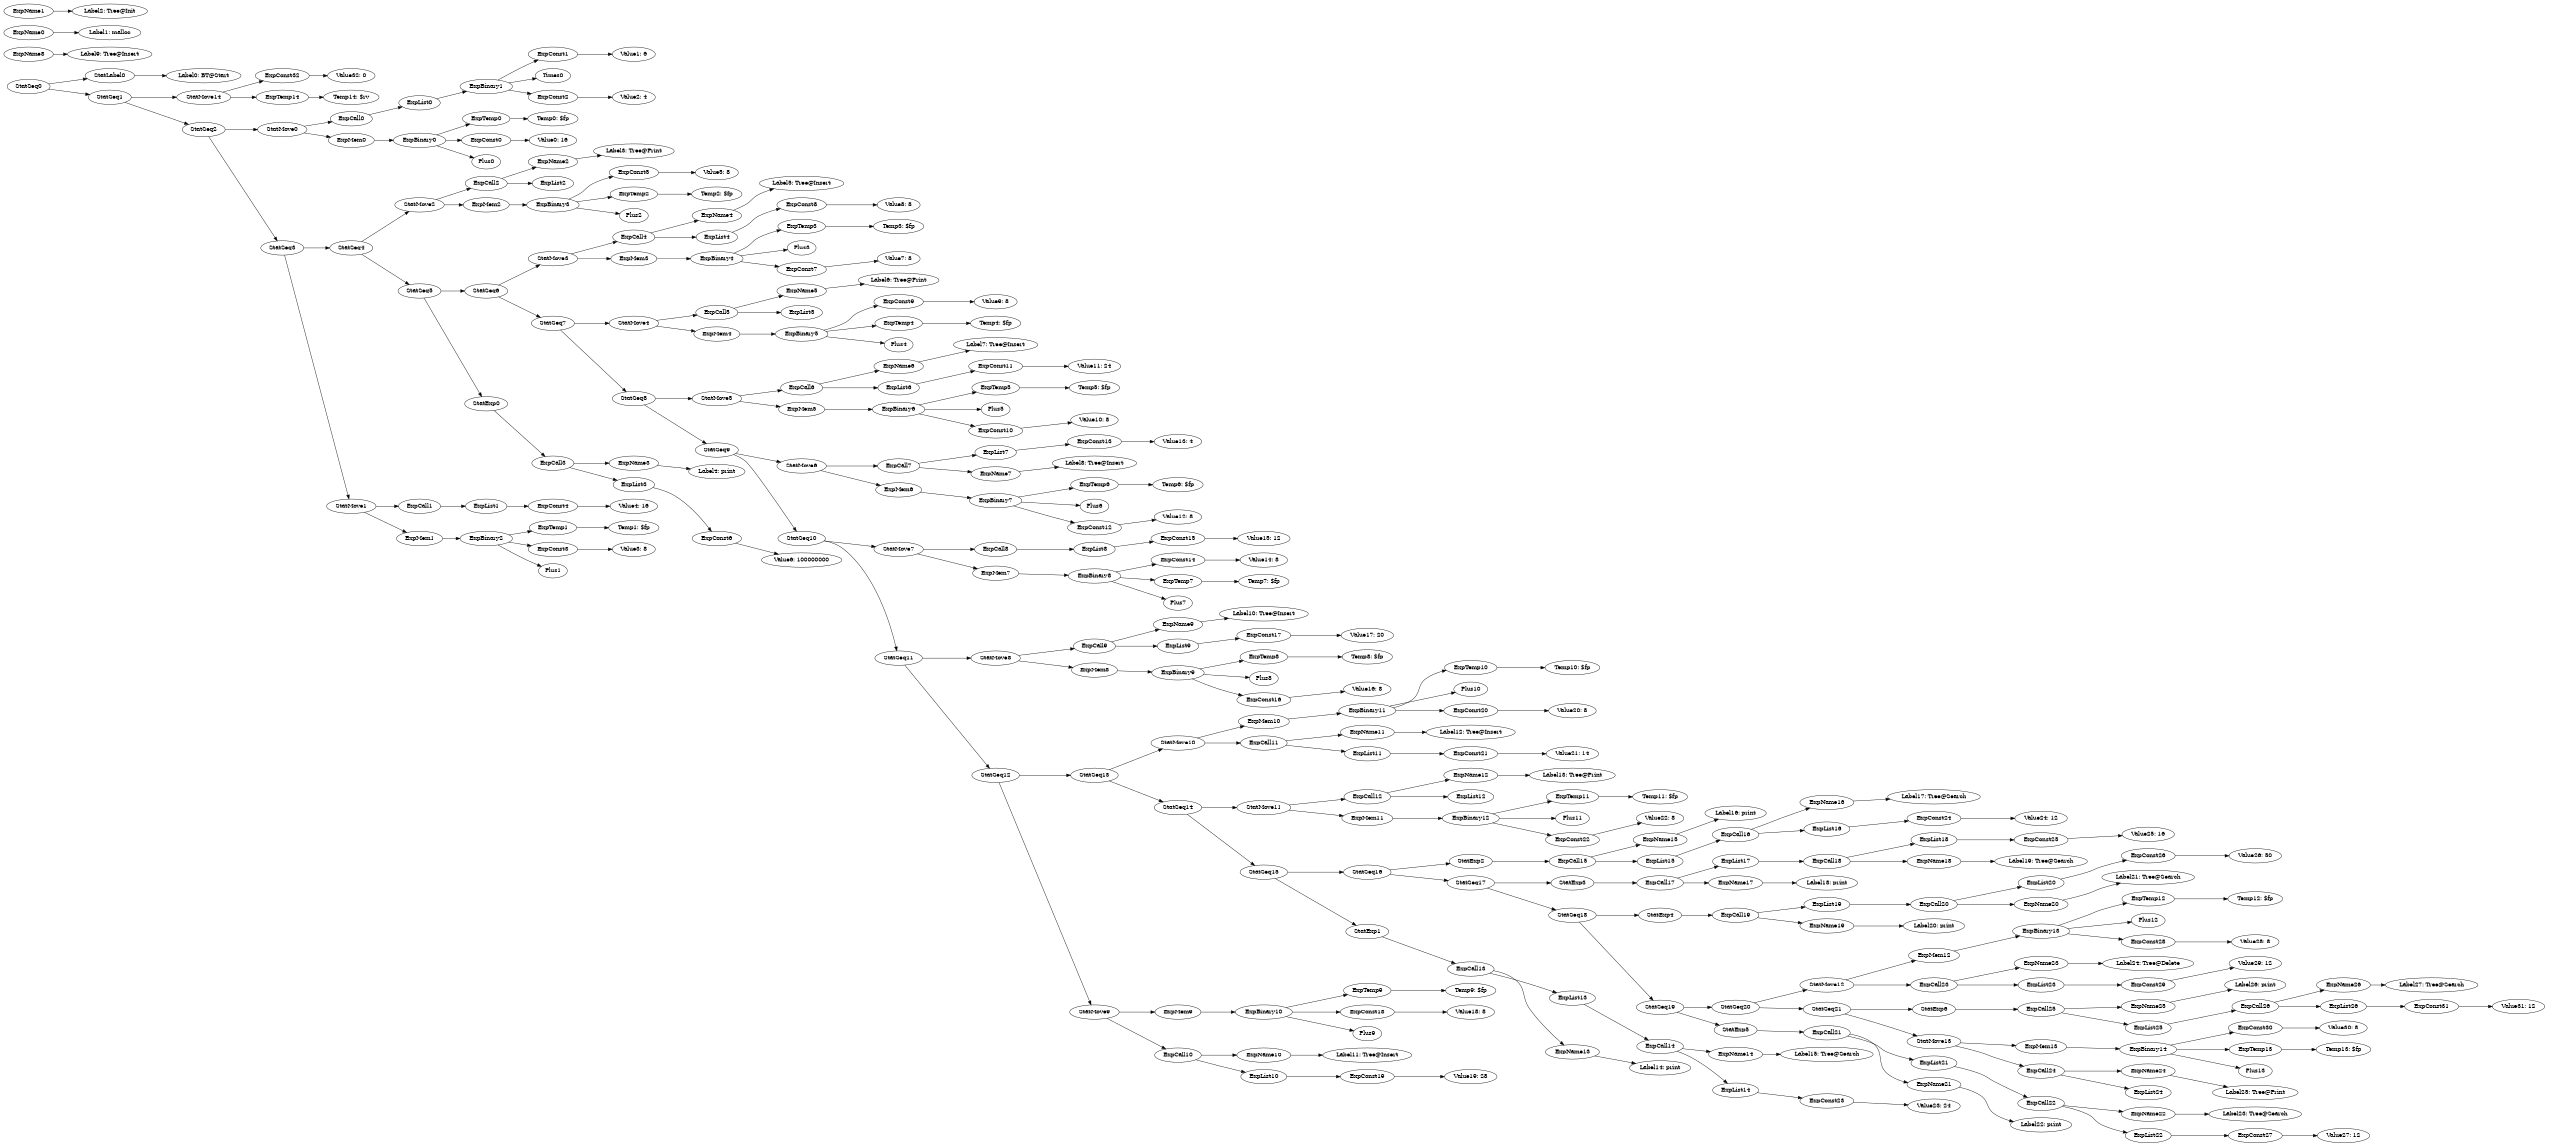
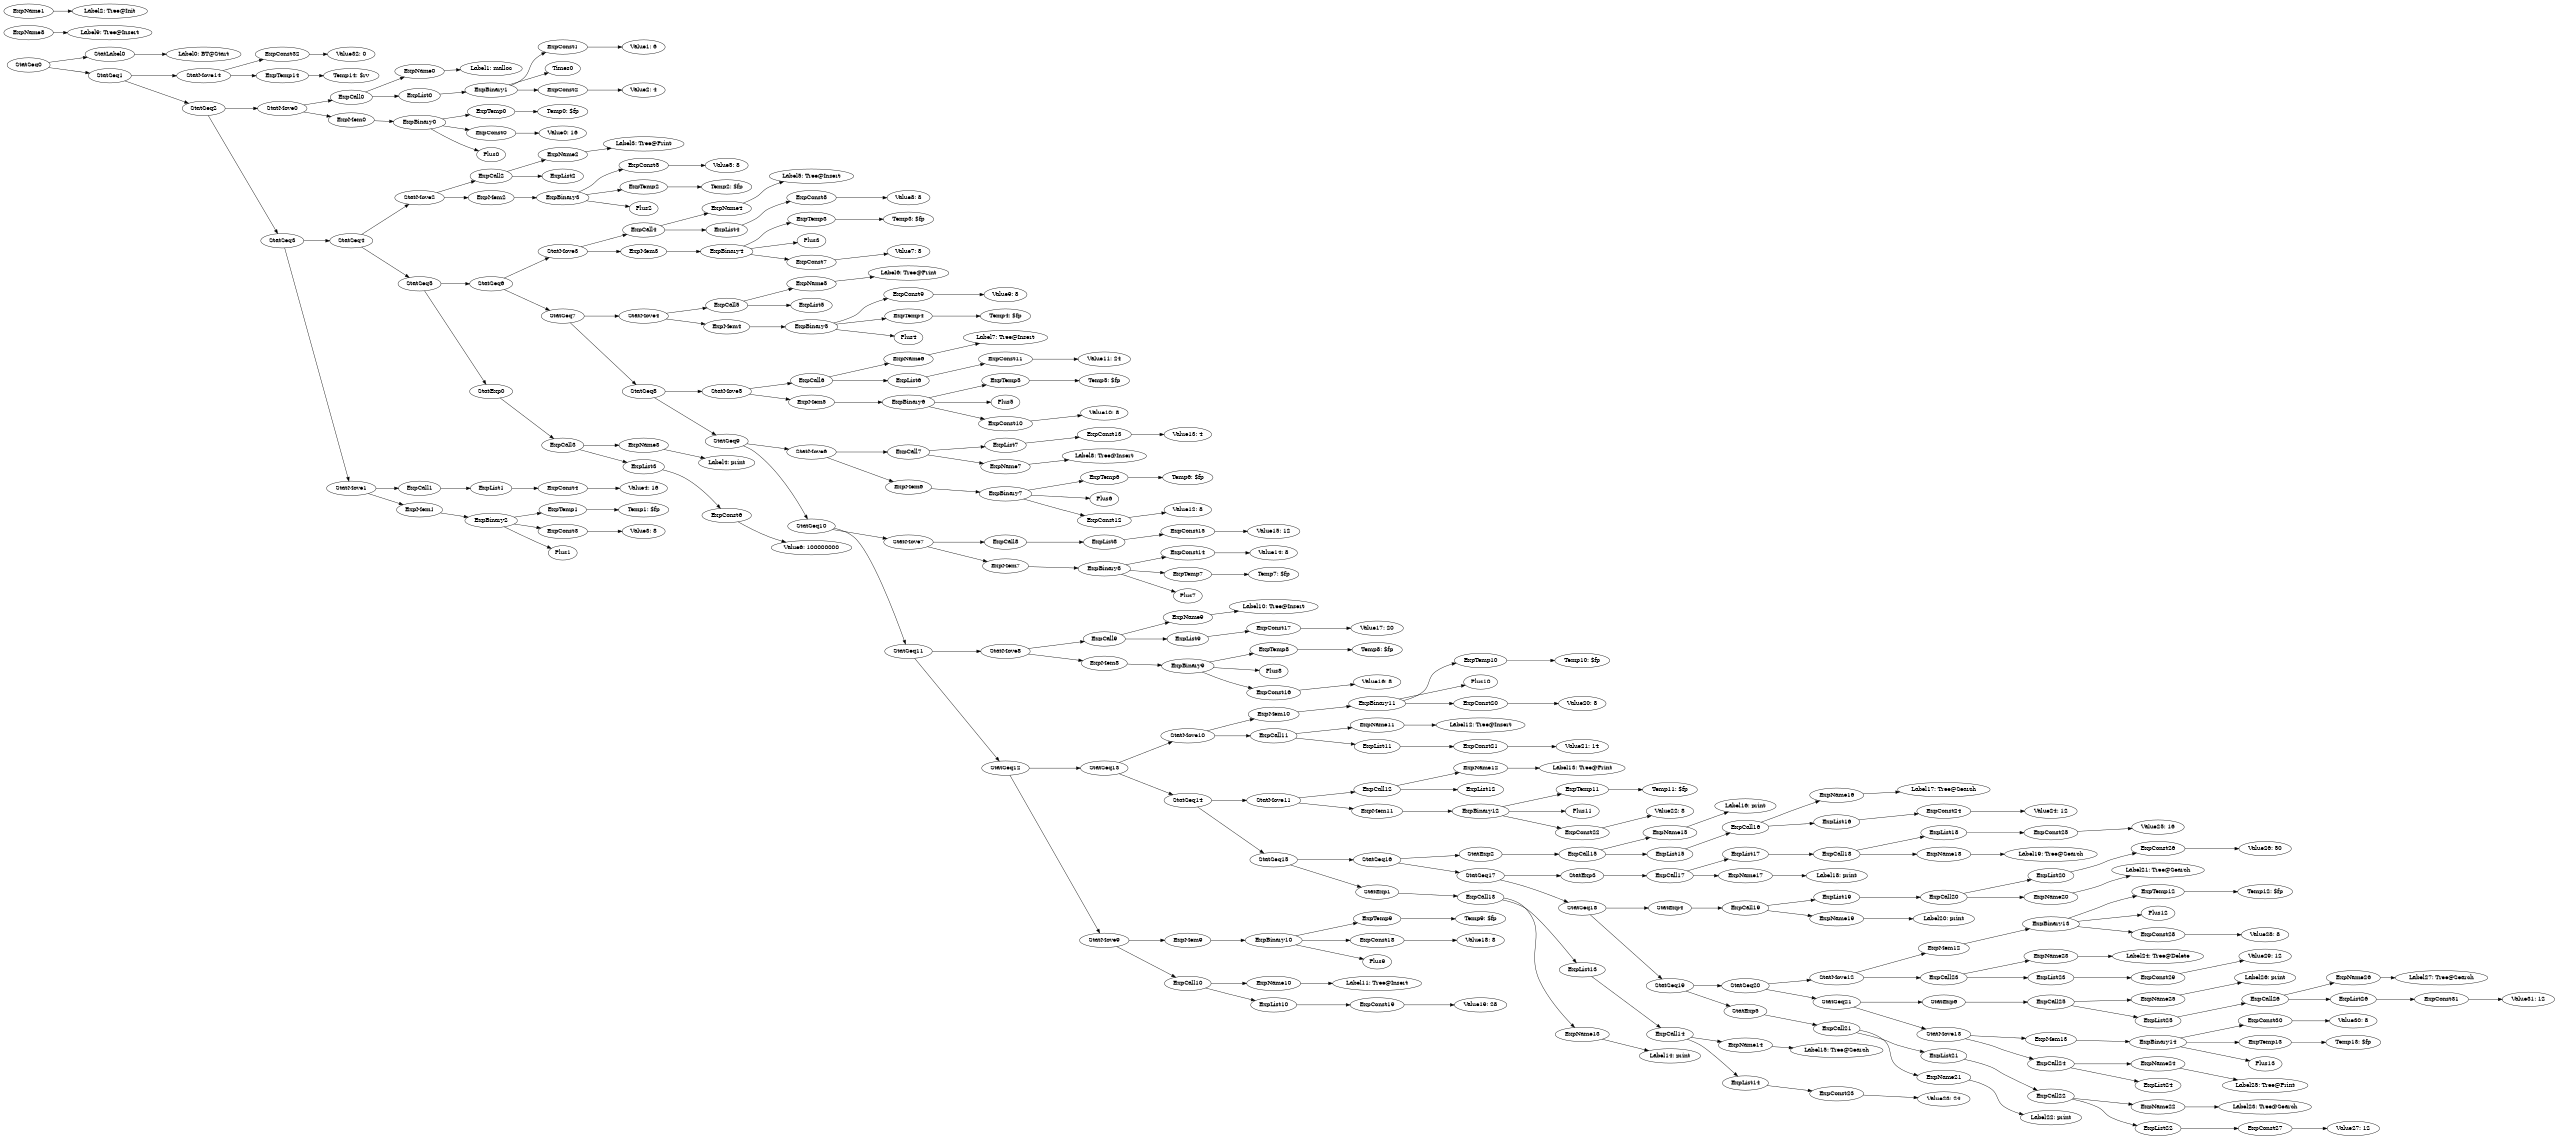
none -> (383, 85)
